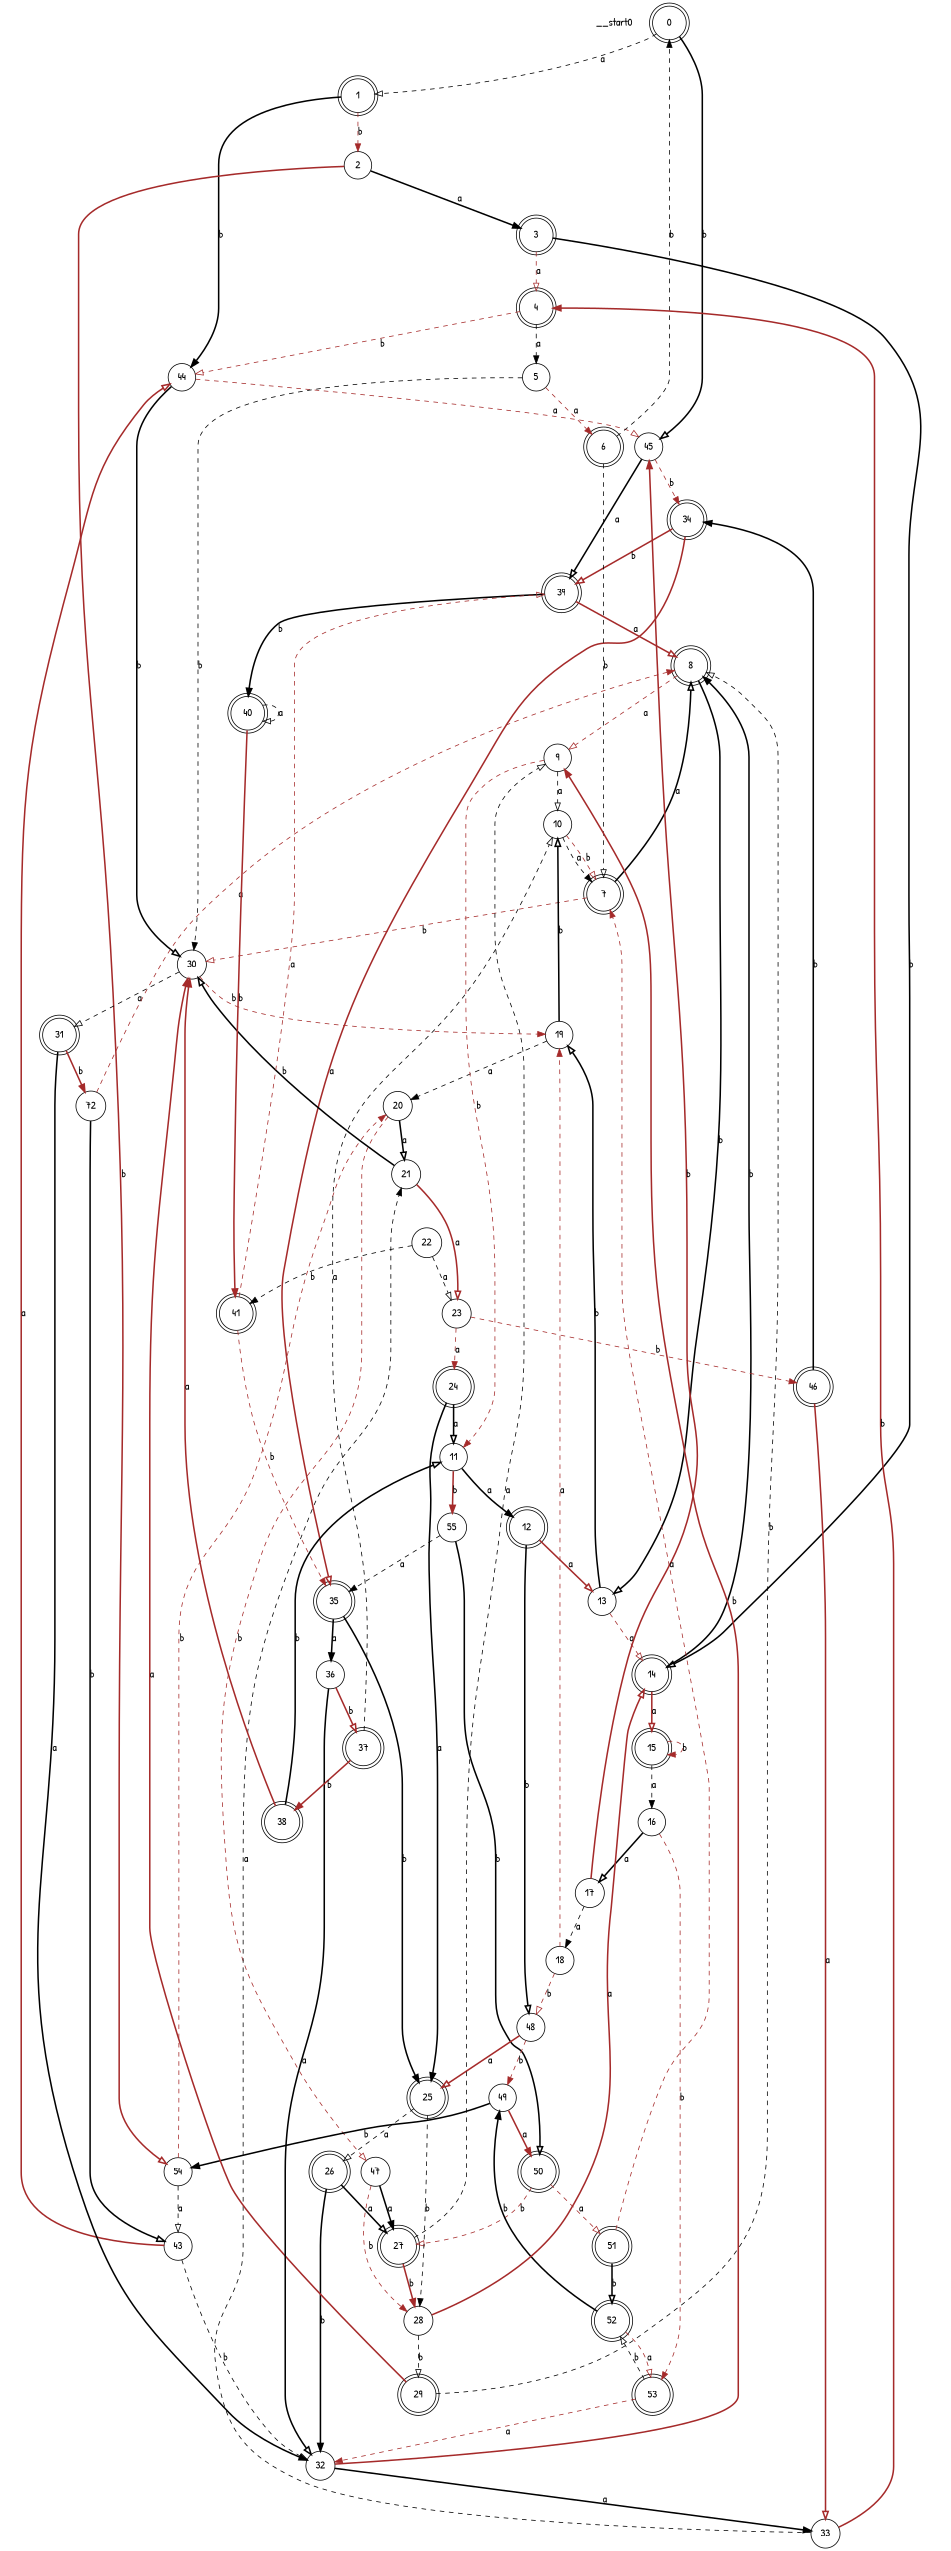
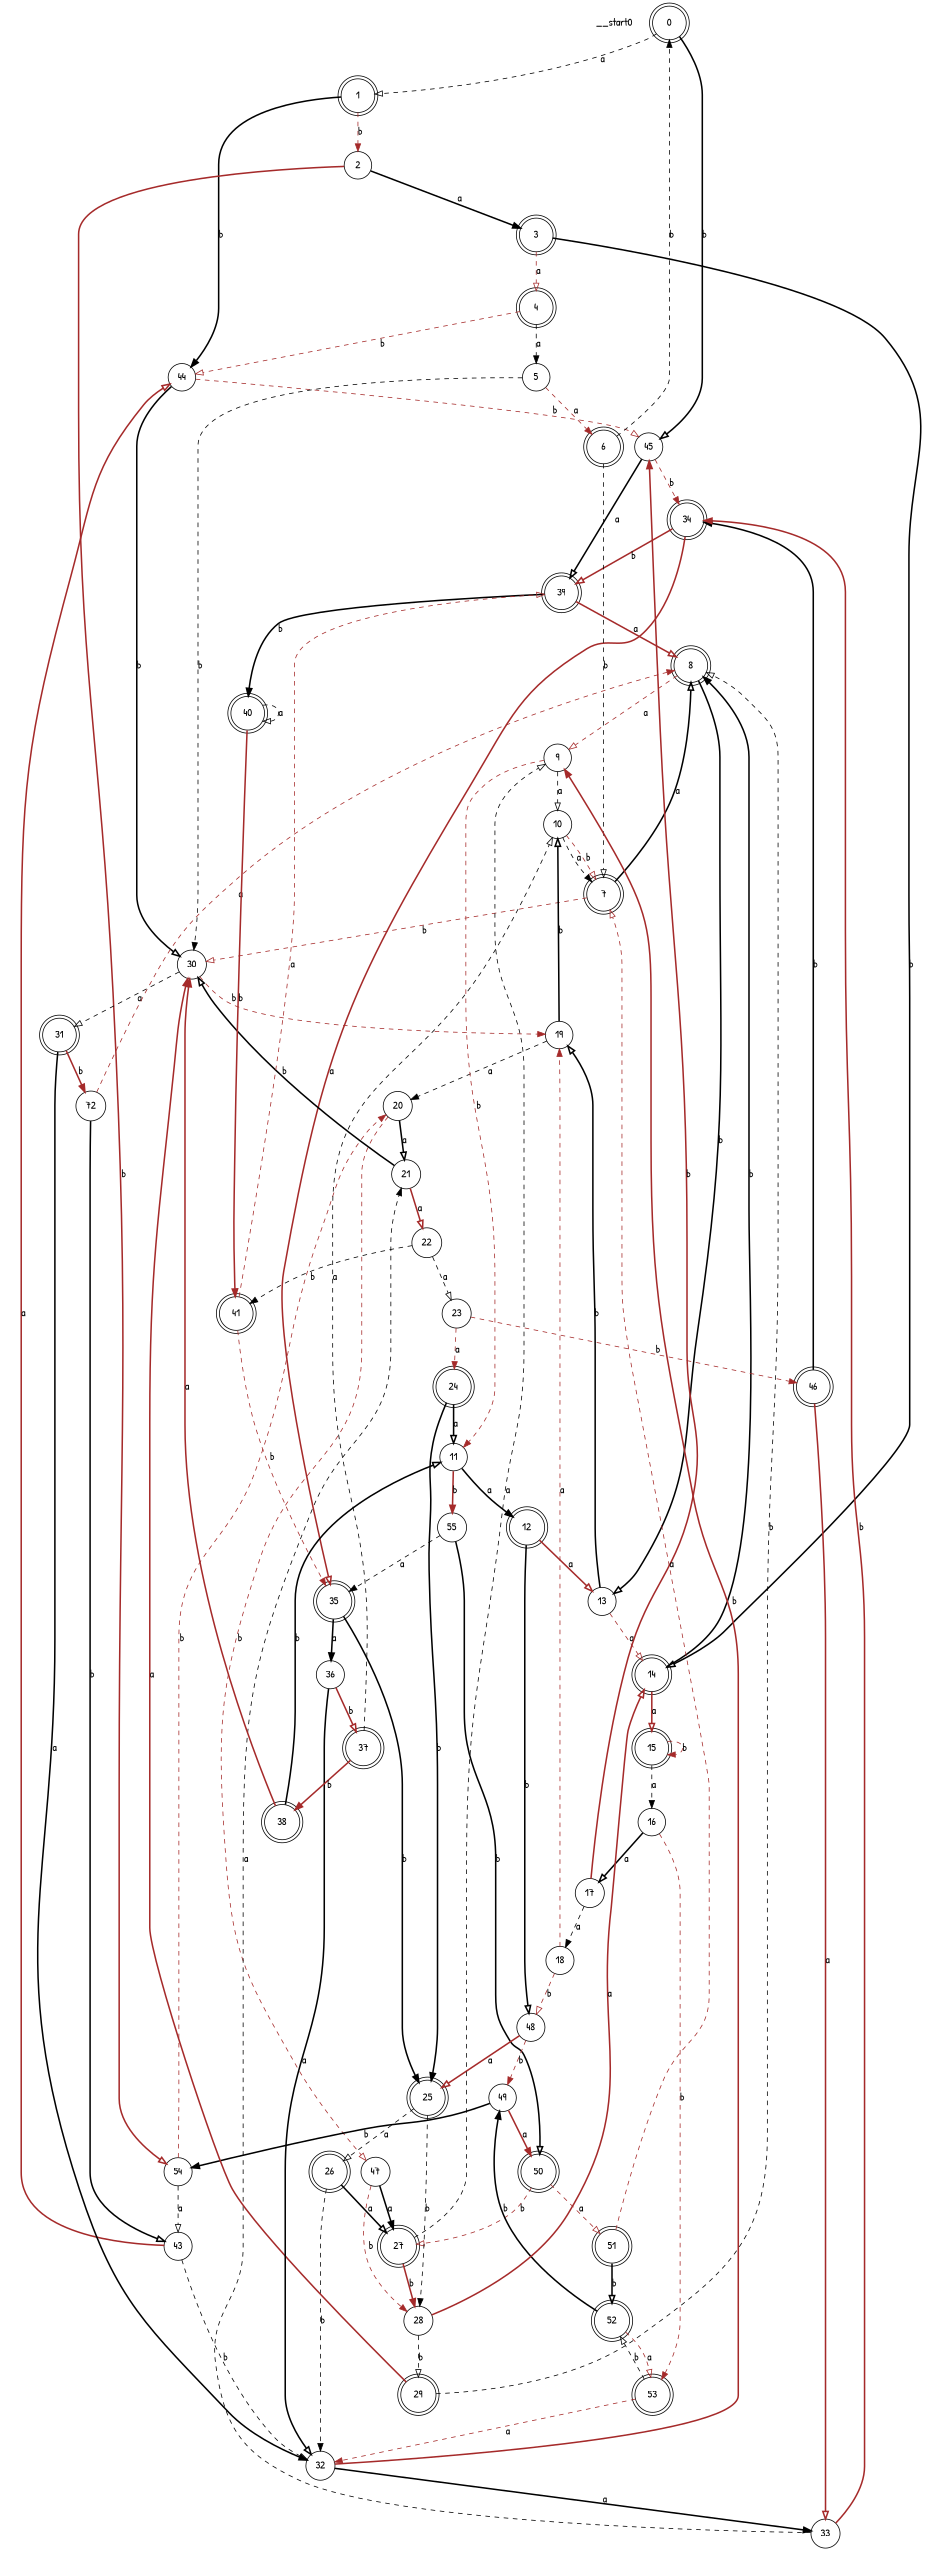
(555, 411) -> (555, 411)
(450, 1233) -> (415, 1205)
(881, 1298) -> (853, 1479)
(672, 1583) -> (672, 1583)
(439, 1748) -> (439, 1748)
(320, 2316) -> (320, 2316)
